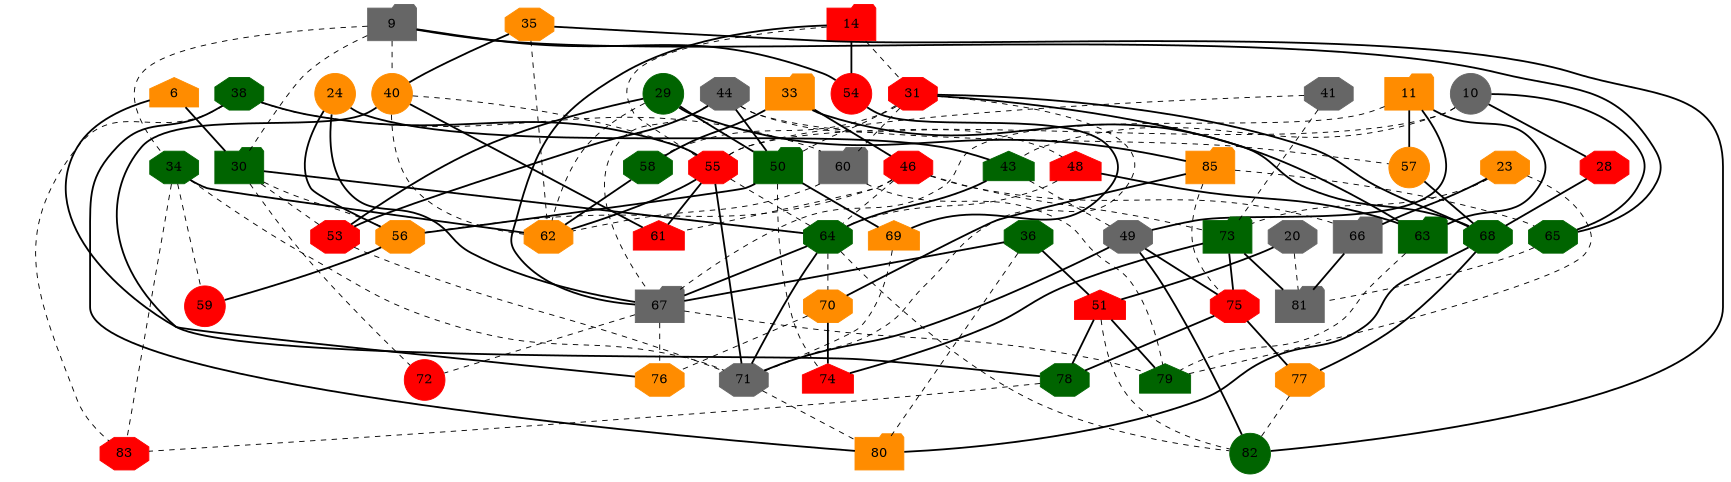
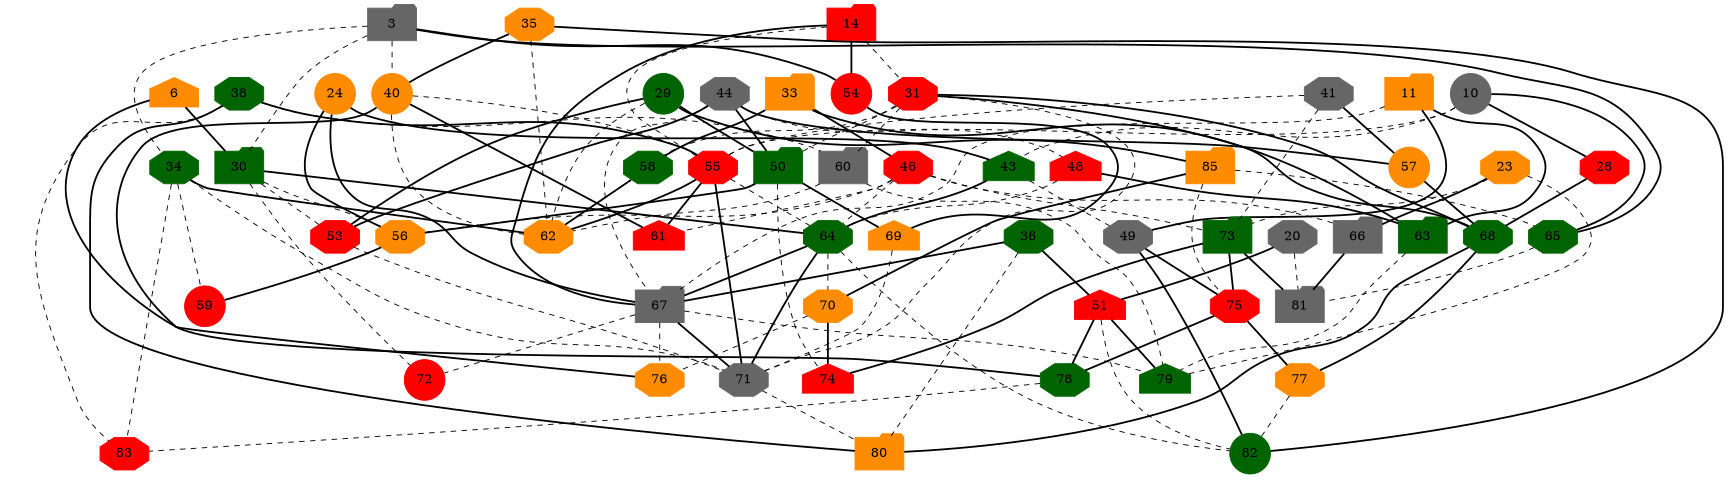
(392, 24) -> (392, 24)
(1409, 130) -> (1361, 124)
(1145, 142) -> (1145, 142)
(941, 321) -> (704, 345)
